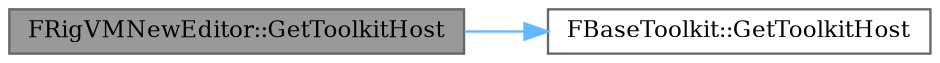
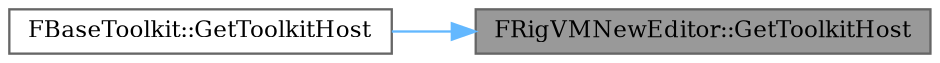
(494, 31) -> (422, 31)
